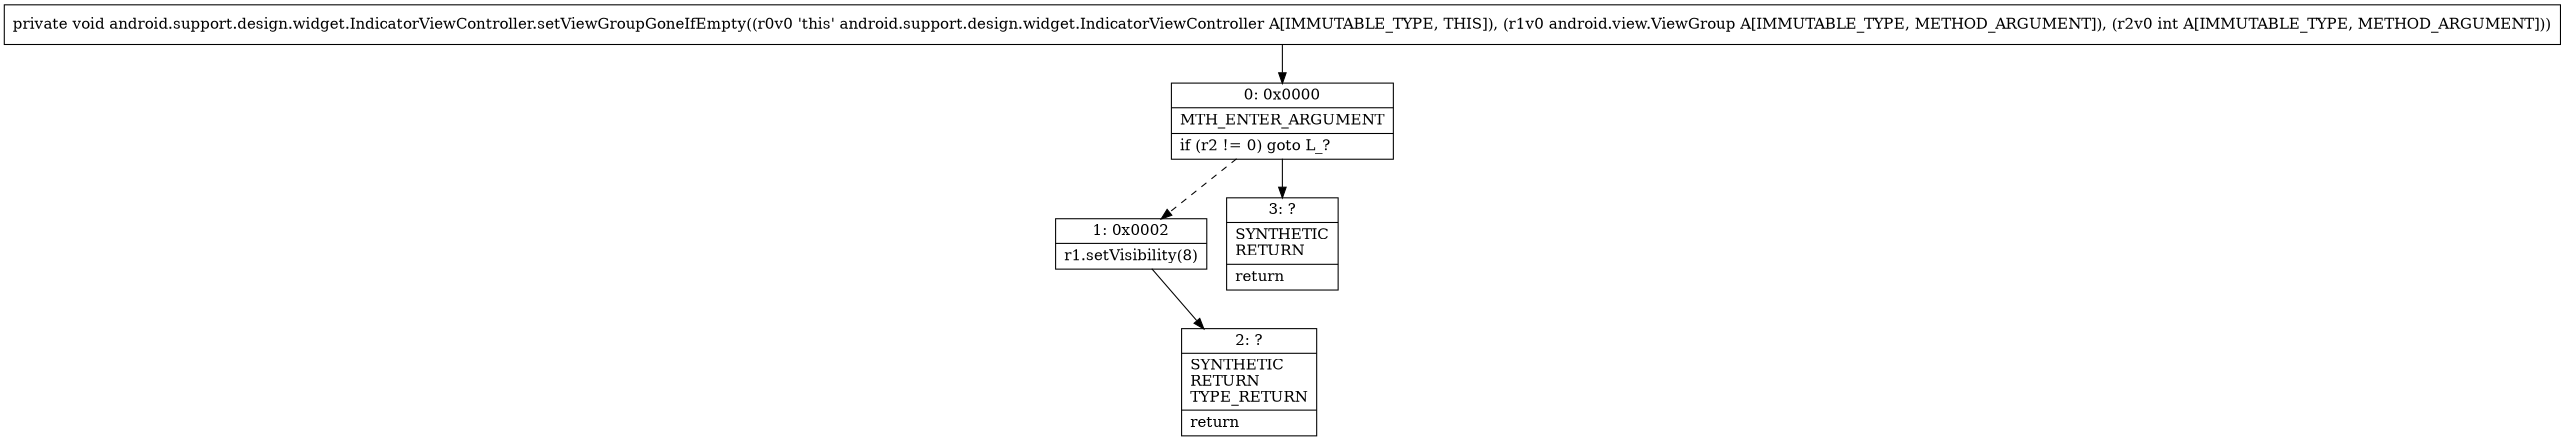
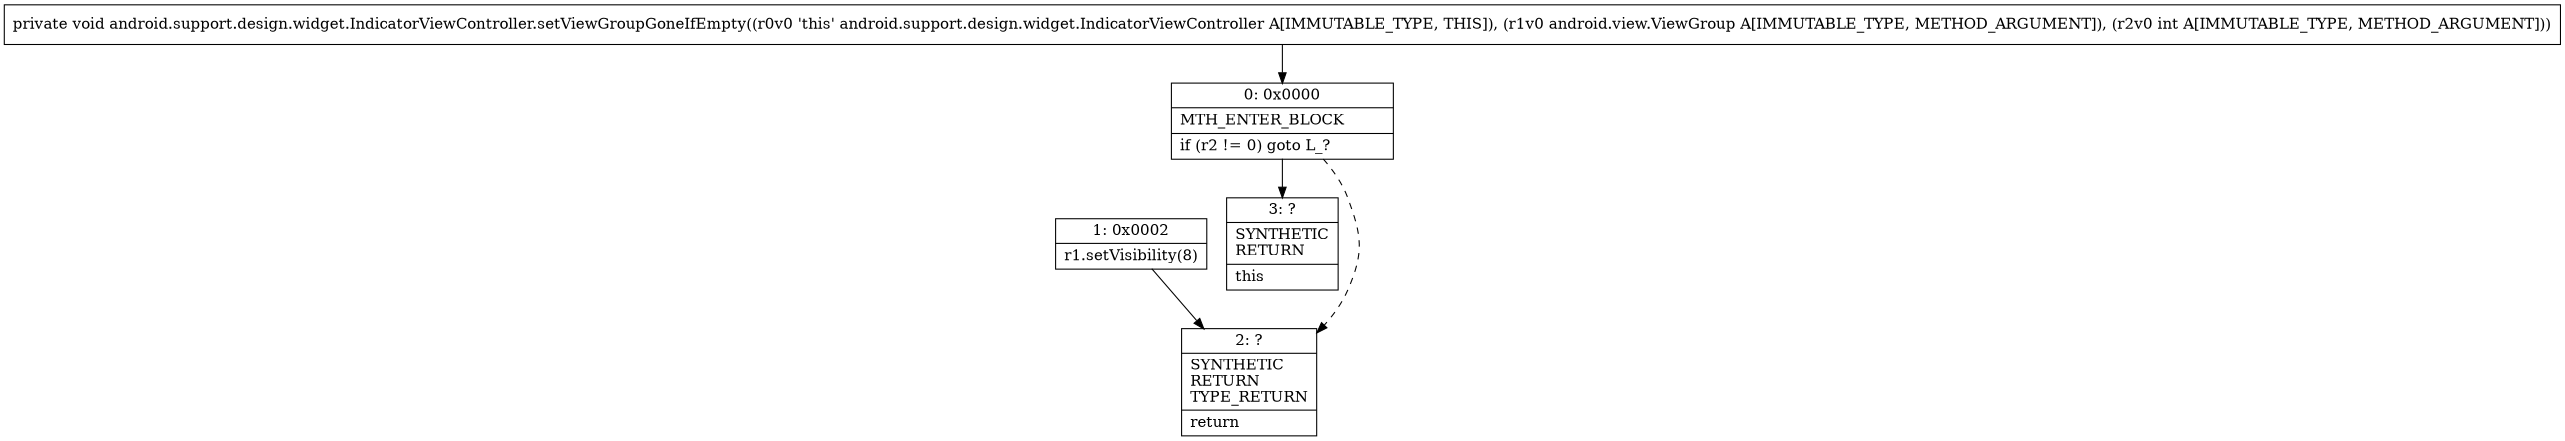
(1282, 120) -> (1263, 120)
(1203, 186) -> (1359, 242)
(1260, 277) -> (1250, 277)
